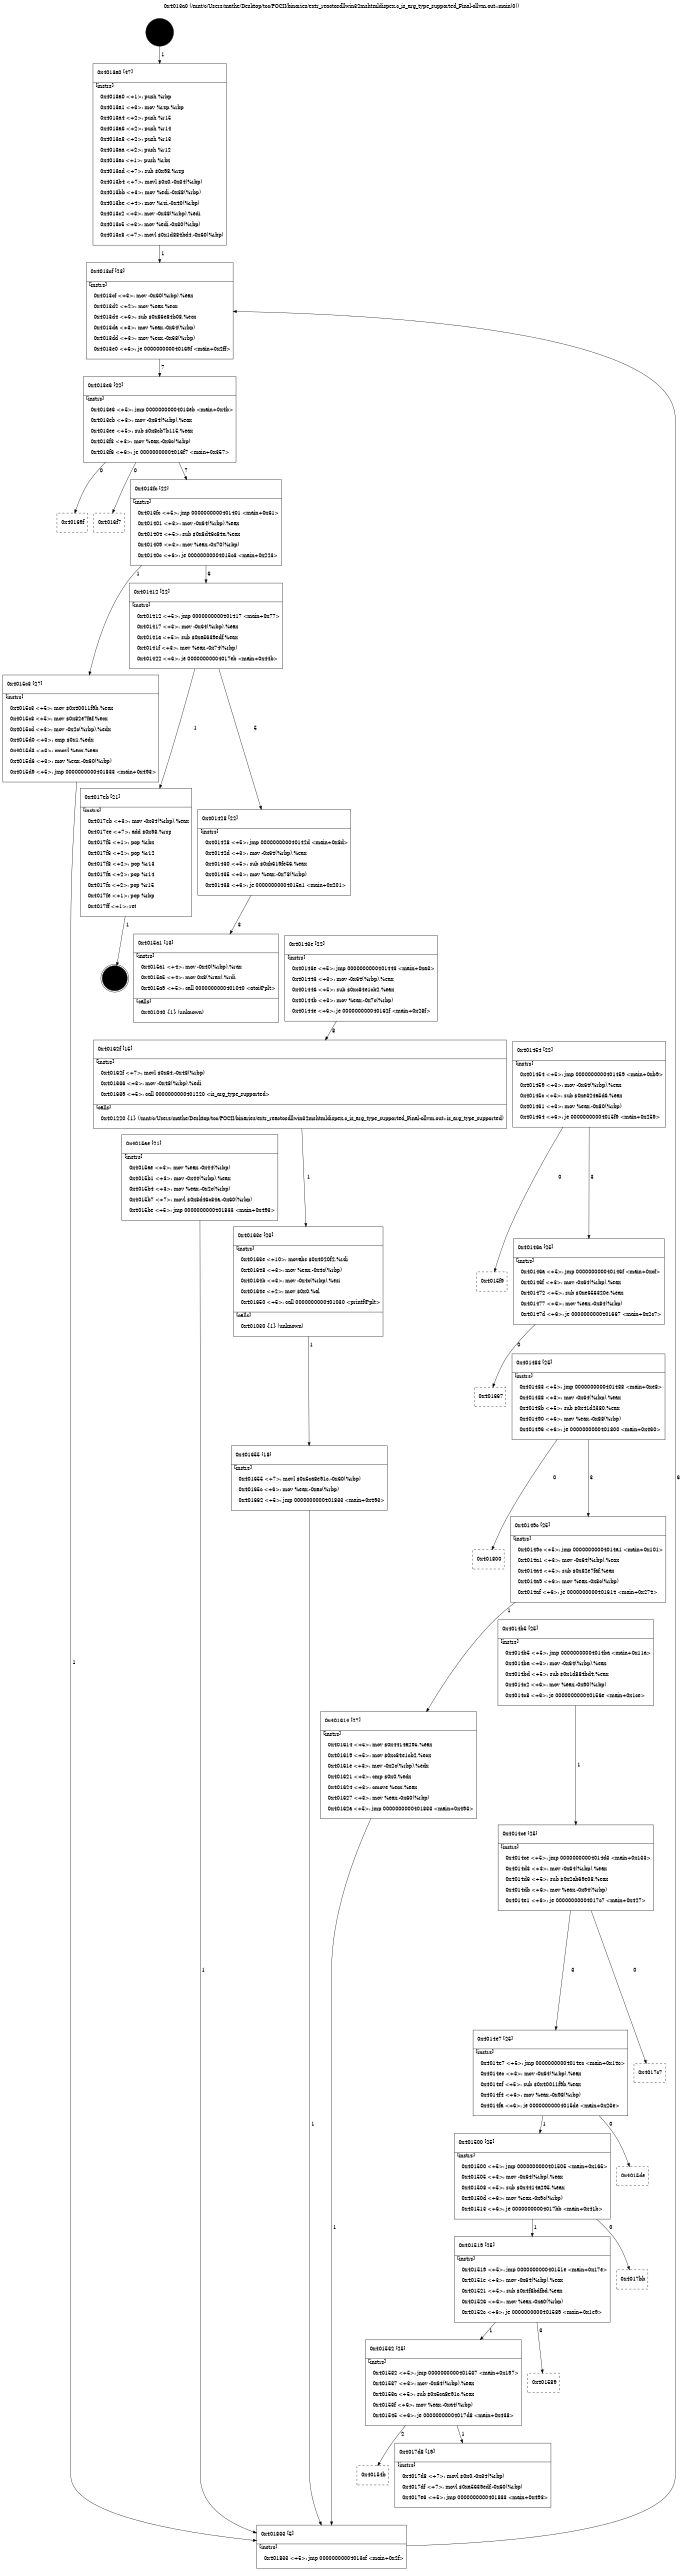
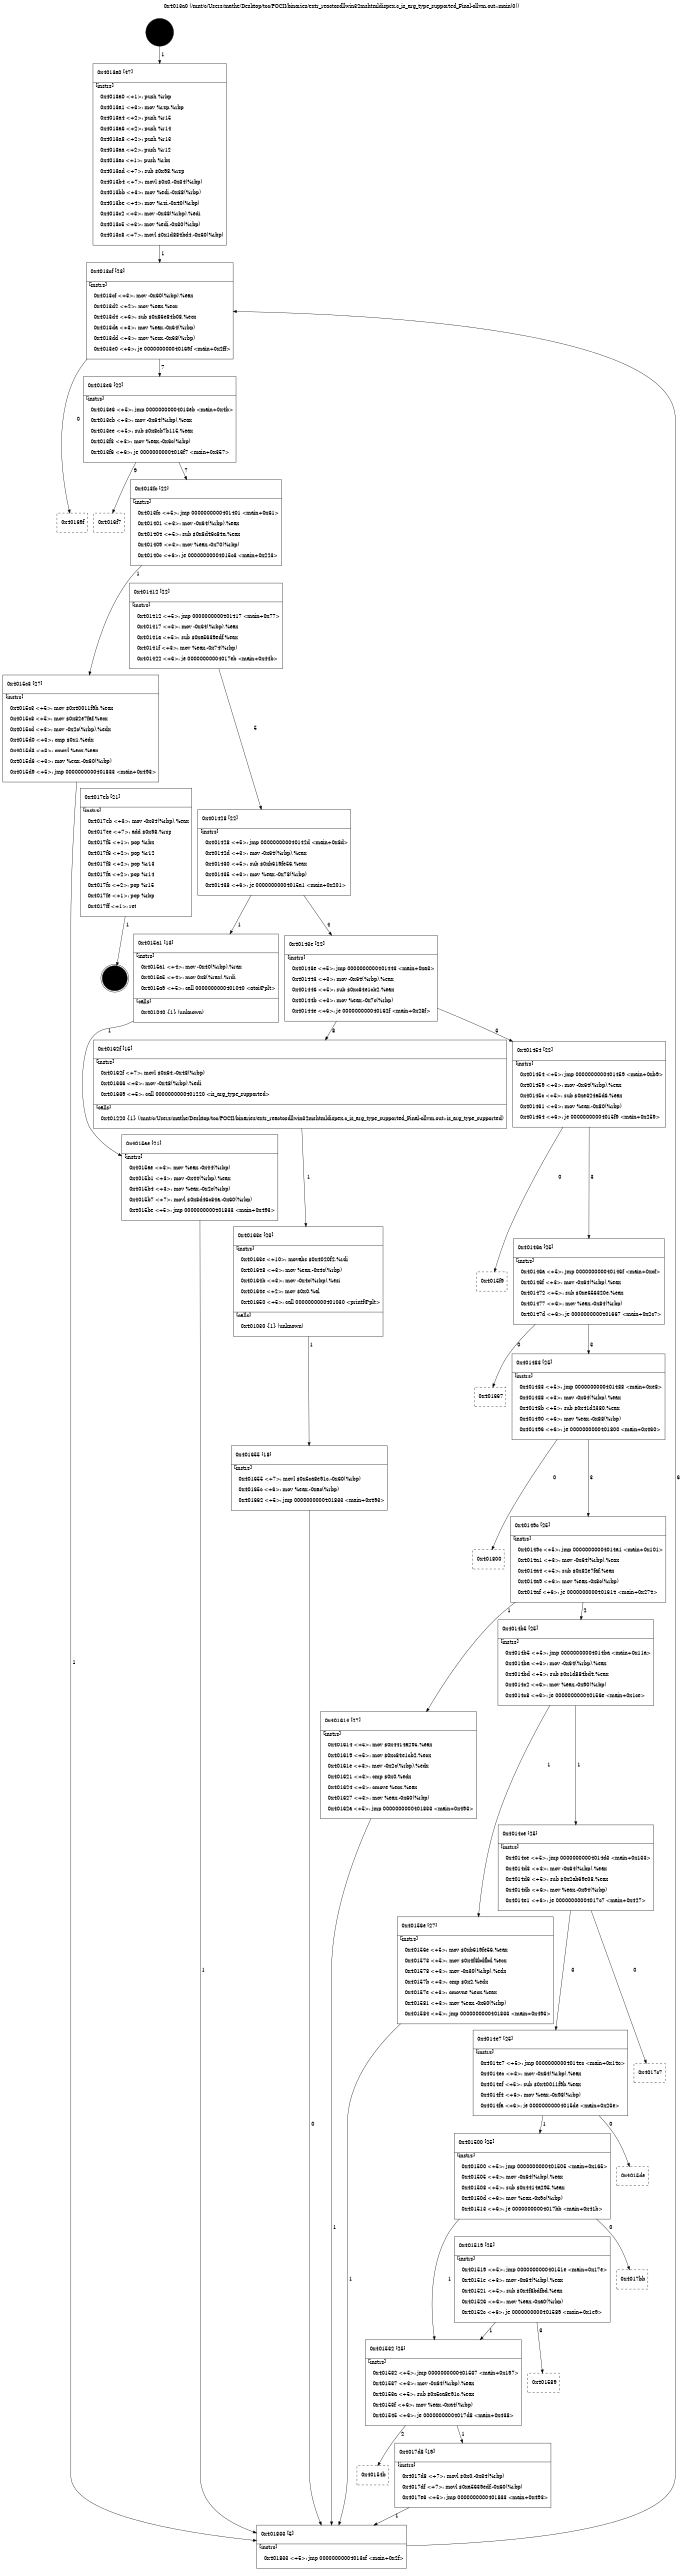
(135, 471) -> (135, 471)
(88, 484) -> (62, 432)
(206, 573) -> none
(179, 727) -> none
none -> (317, 914)
(239, 925) -> (239, 925)
none -> (474, 1024)
none -> (83, 1079)
none -> (589, 1337)
none -> (582, 1609)
none -> (475, 1970)
(312, 2125) -> (312, 2125)
(532, 2226) -> (434, 2275)
none -> (393, 2516)
